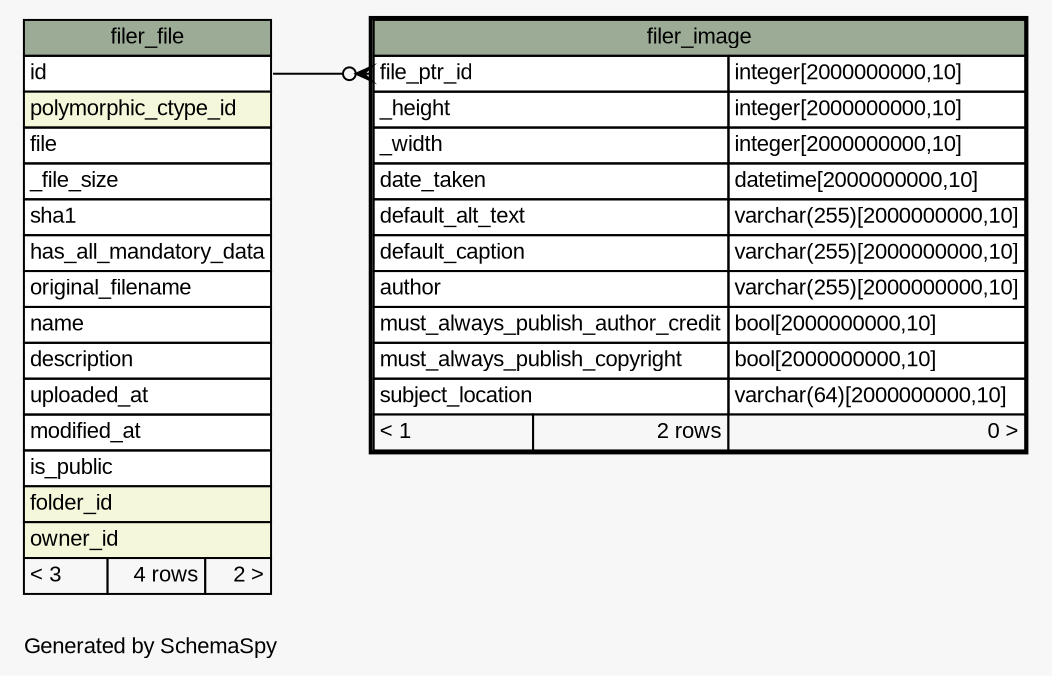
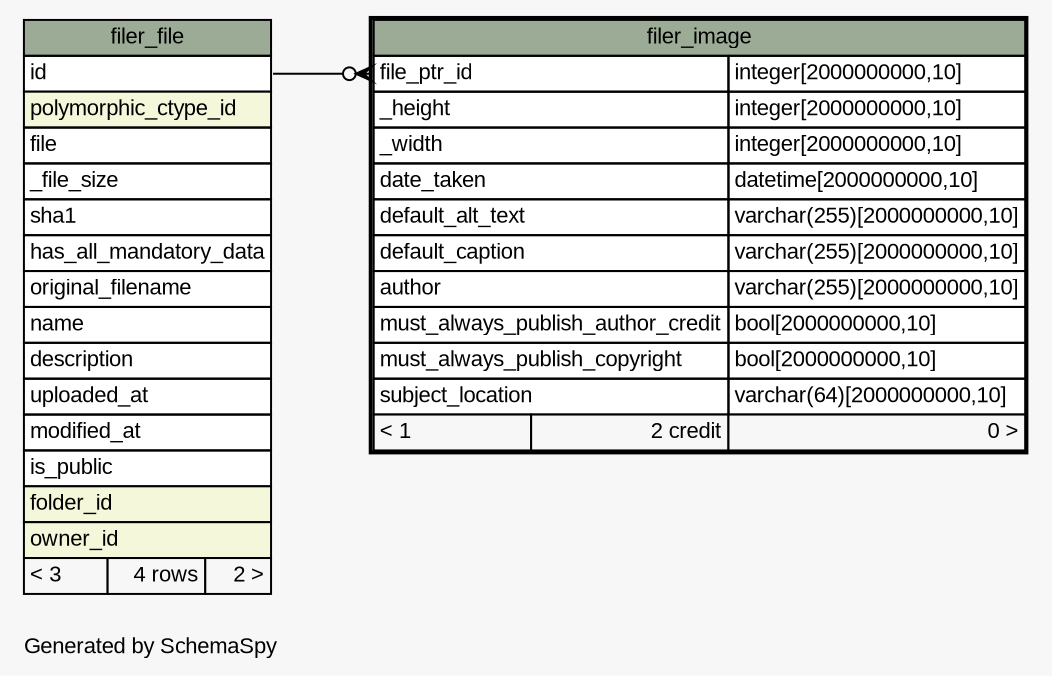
(690, 431) -> (687, 431)
